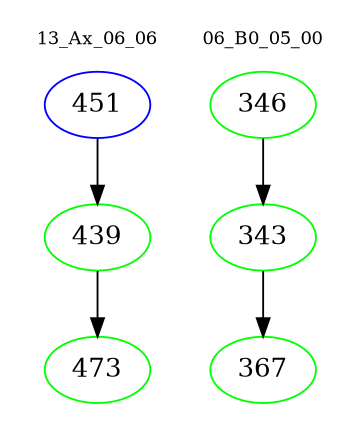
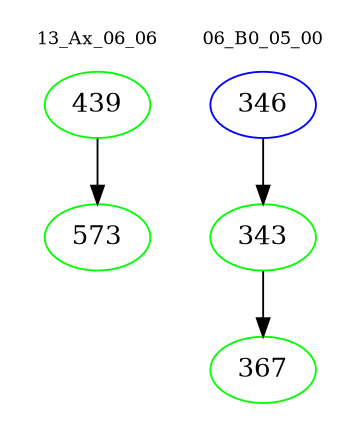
(98, 105) -> none
(263, 105) -> (263, 105)
(98, 370) -> (98, 237)
